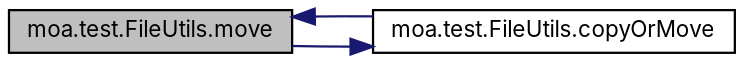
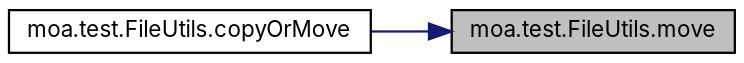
(321, 46) -> none
